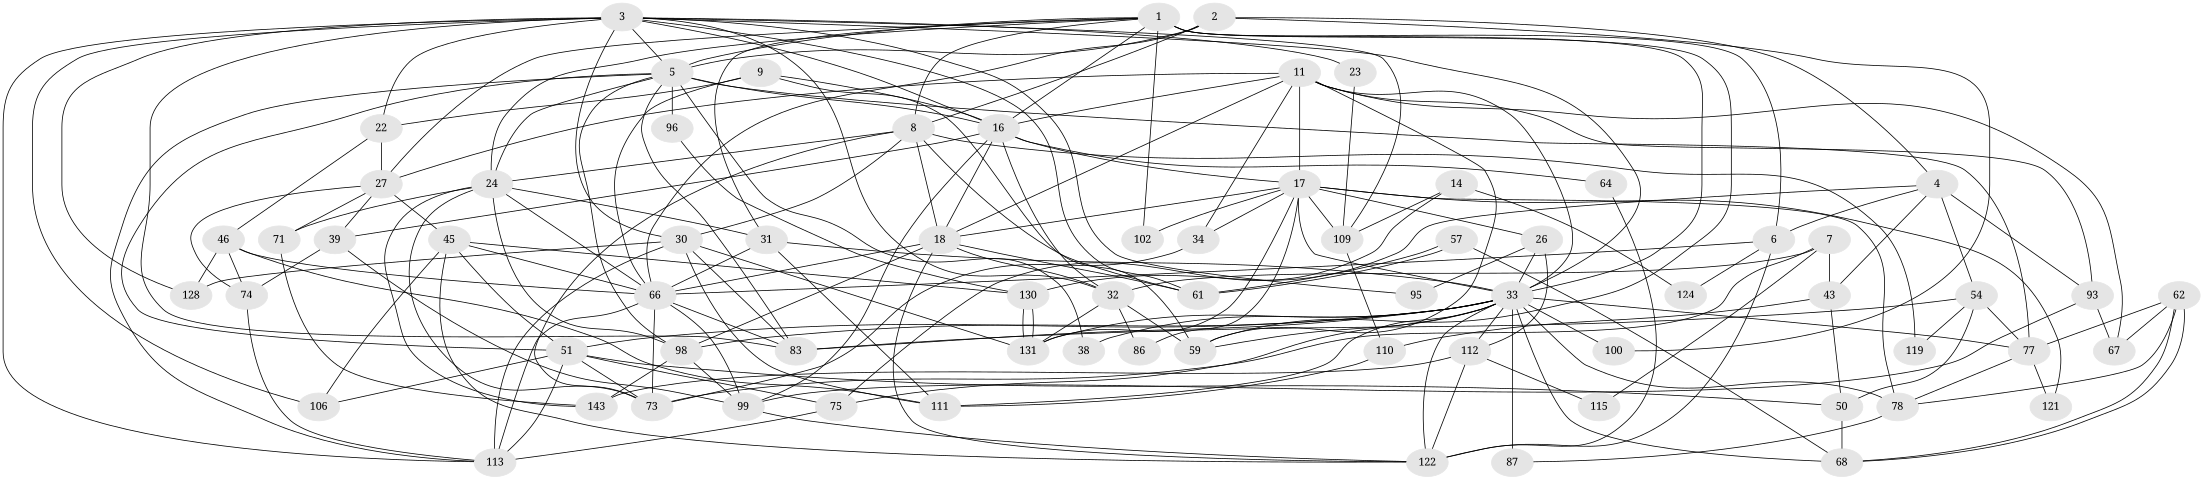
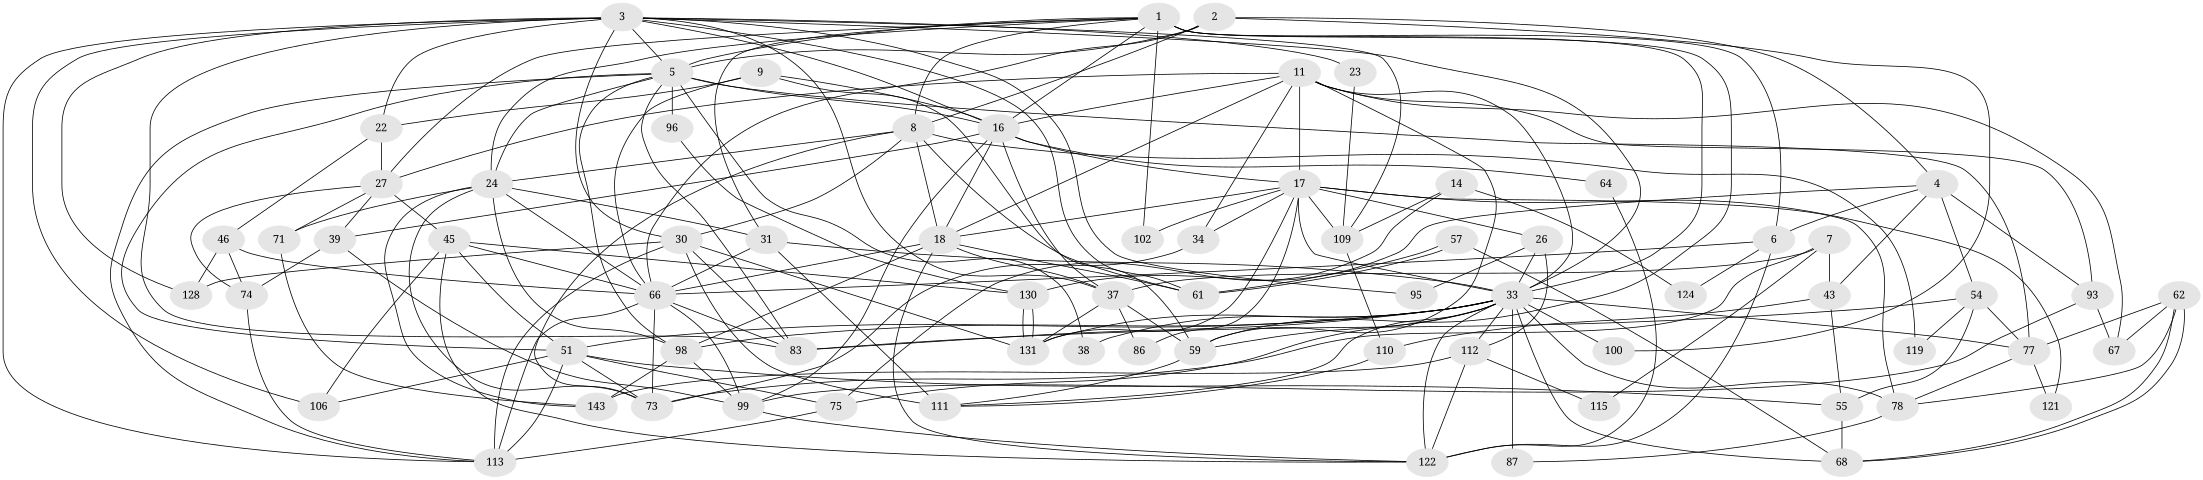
(1113, 296) -> (1113, 296)
(563, 327) -> (1055, 391)
(1842, 407) -> (1842, 407)
